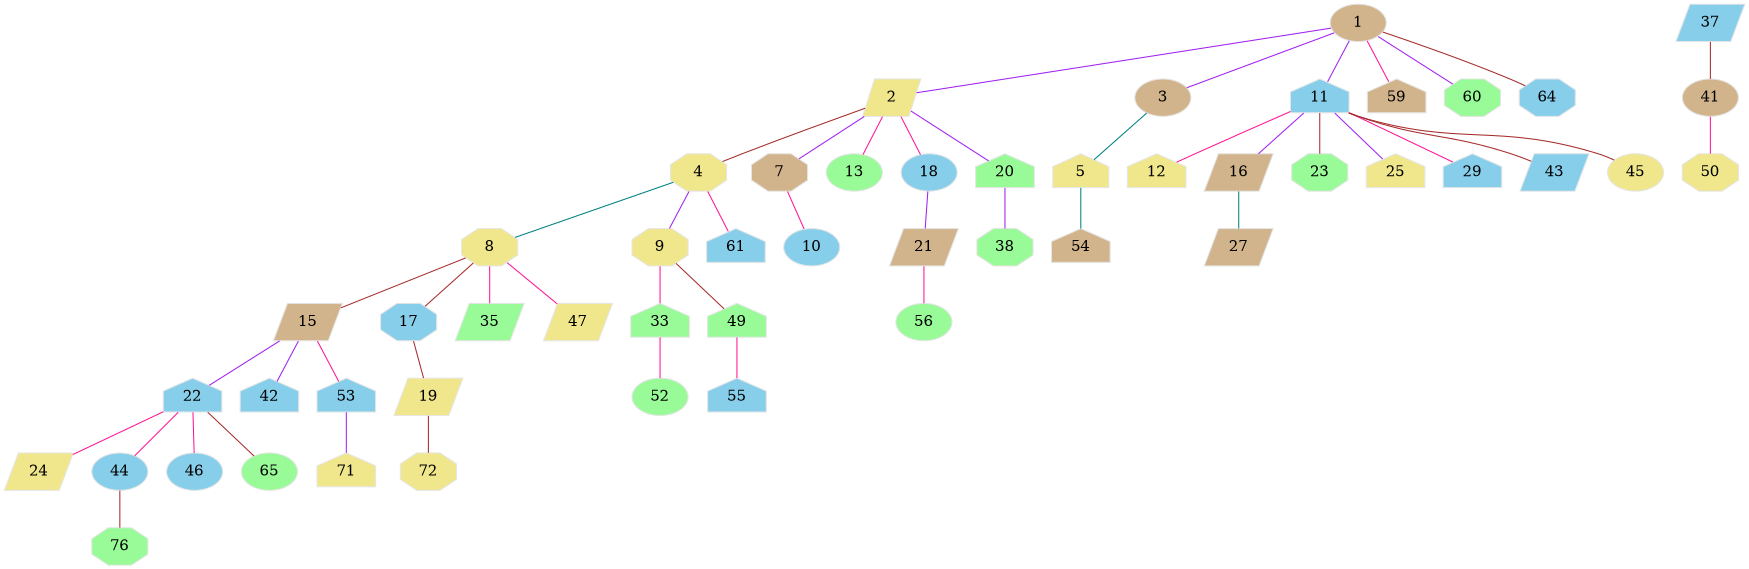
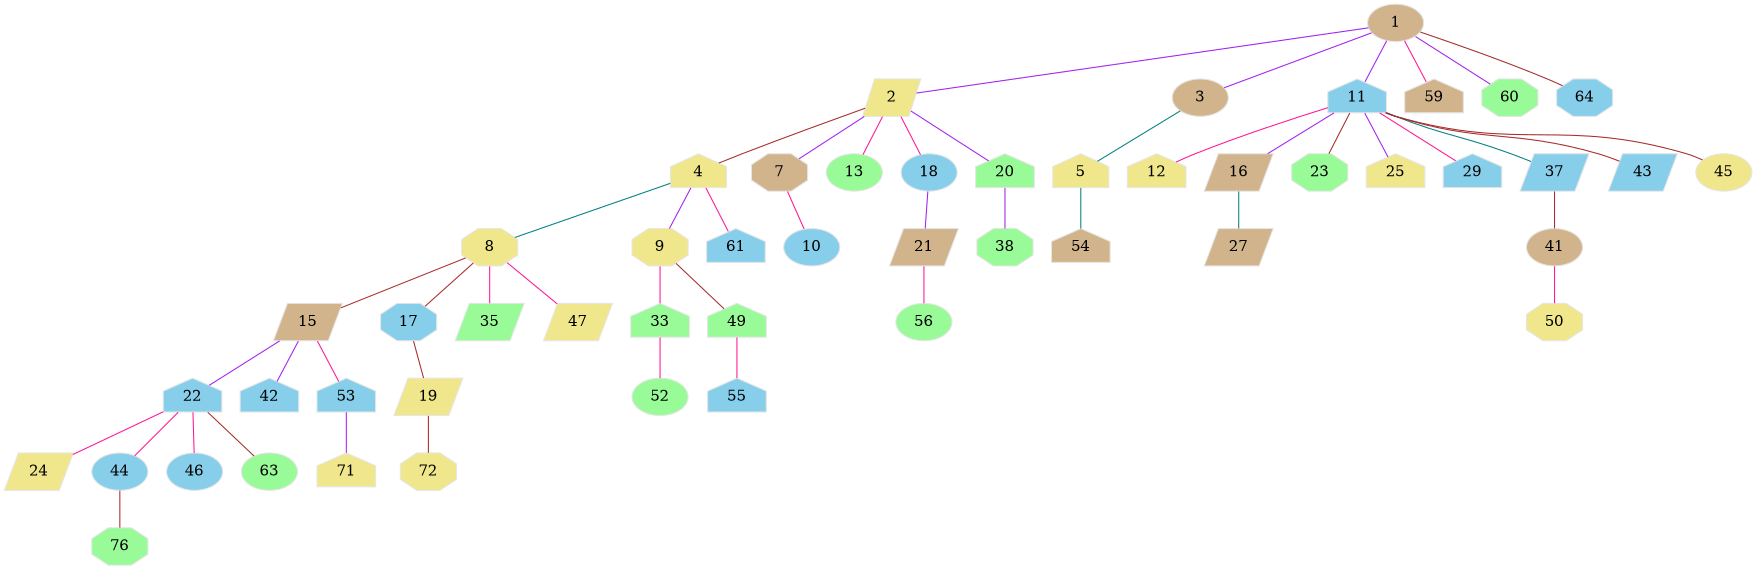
none -> (1466, 139)
(698, 172) -> (698, 172)
(269, 472) -> (269, 472)
